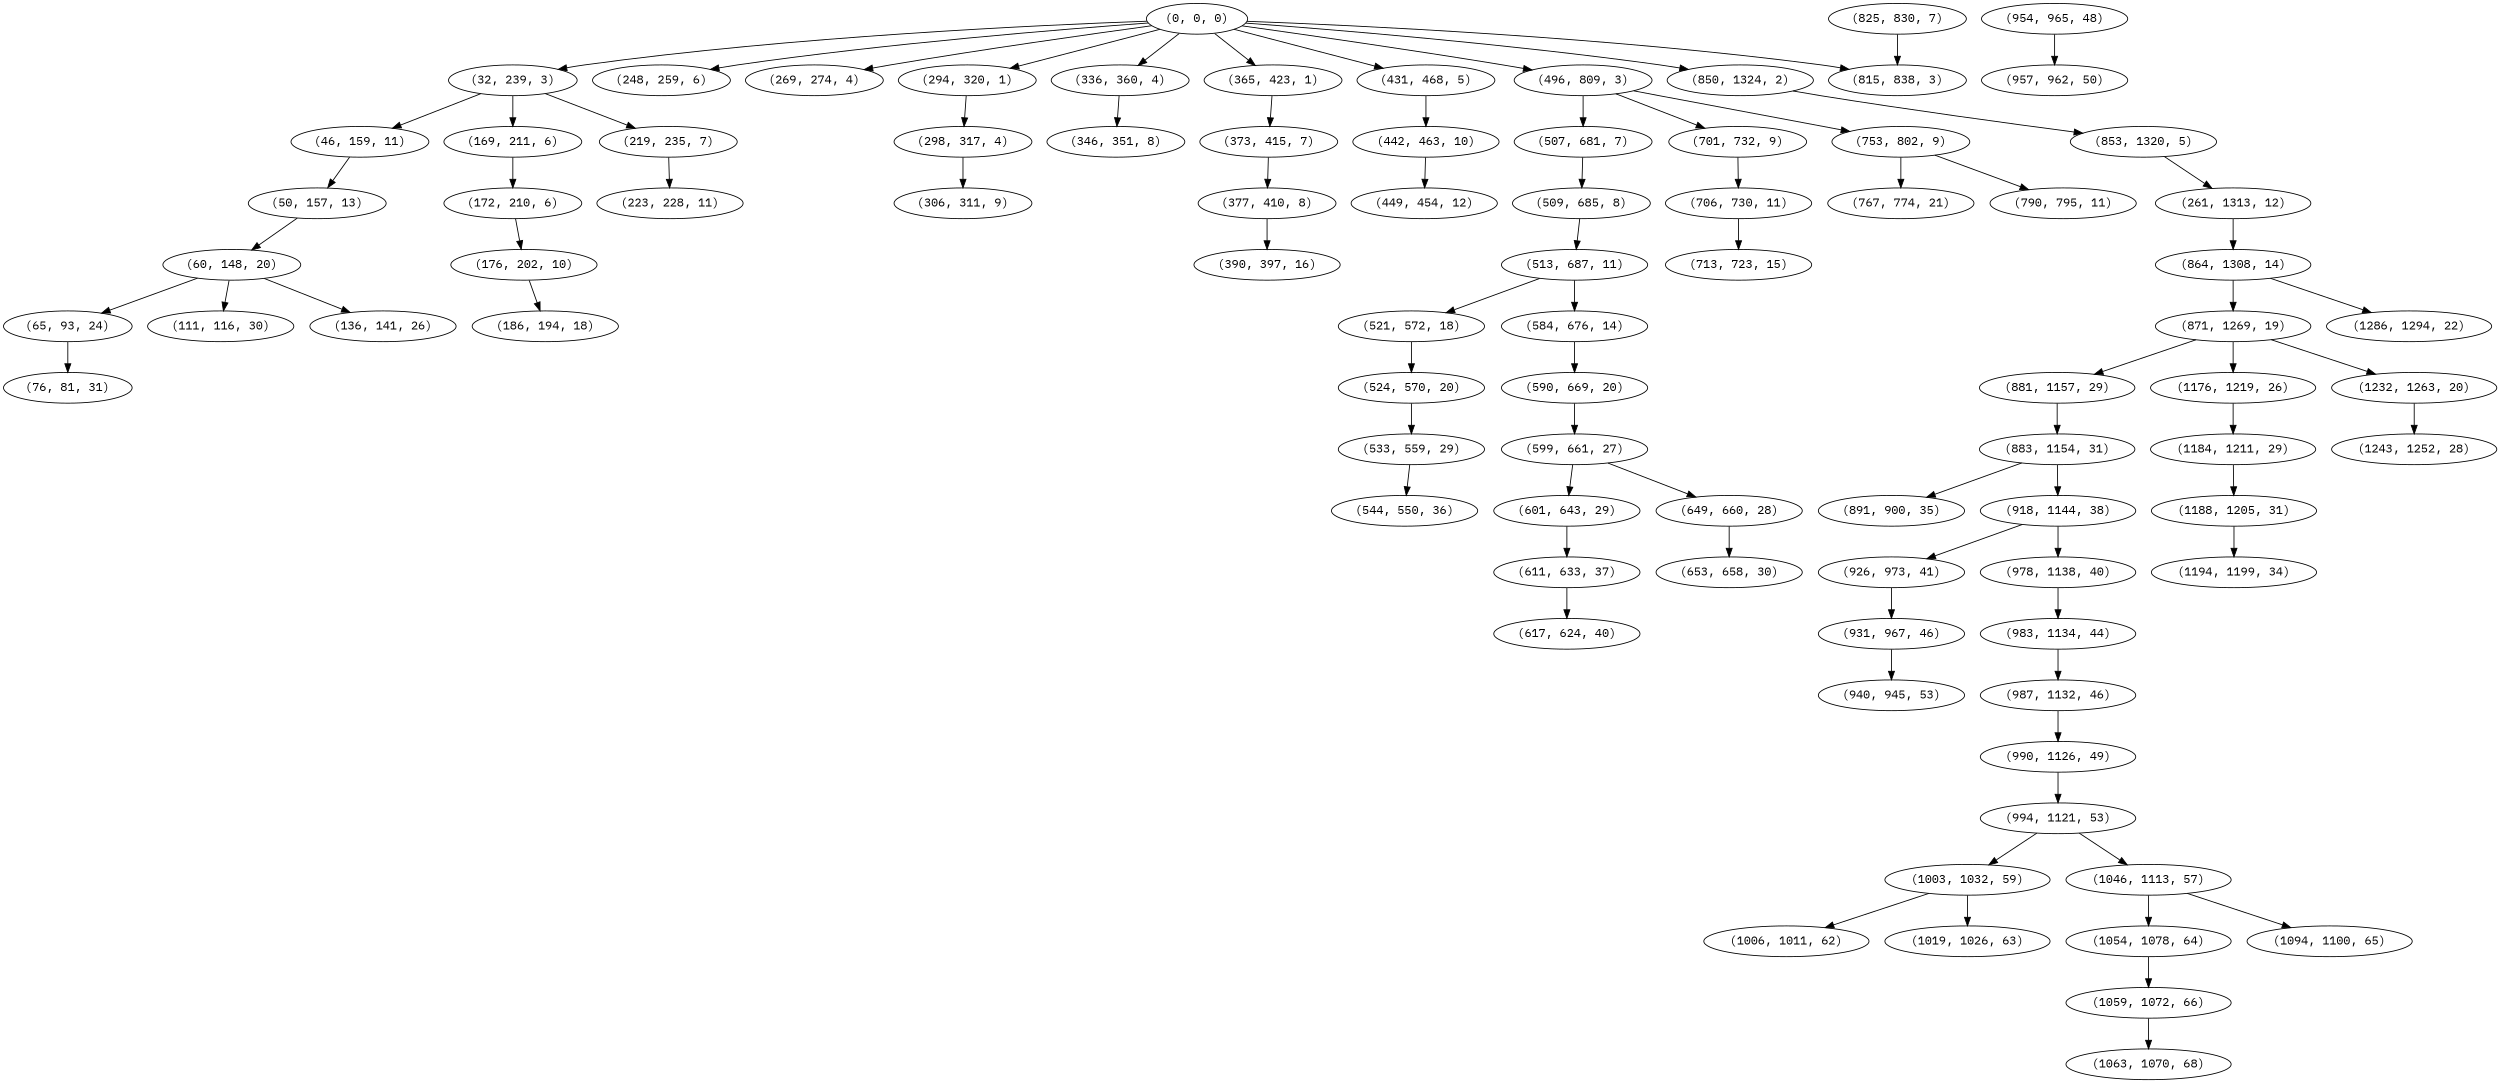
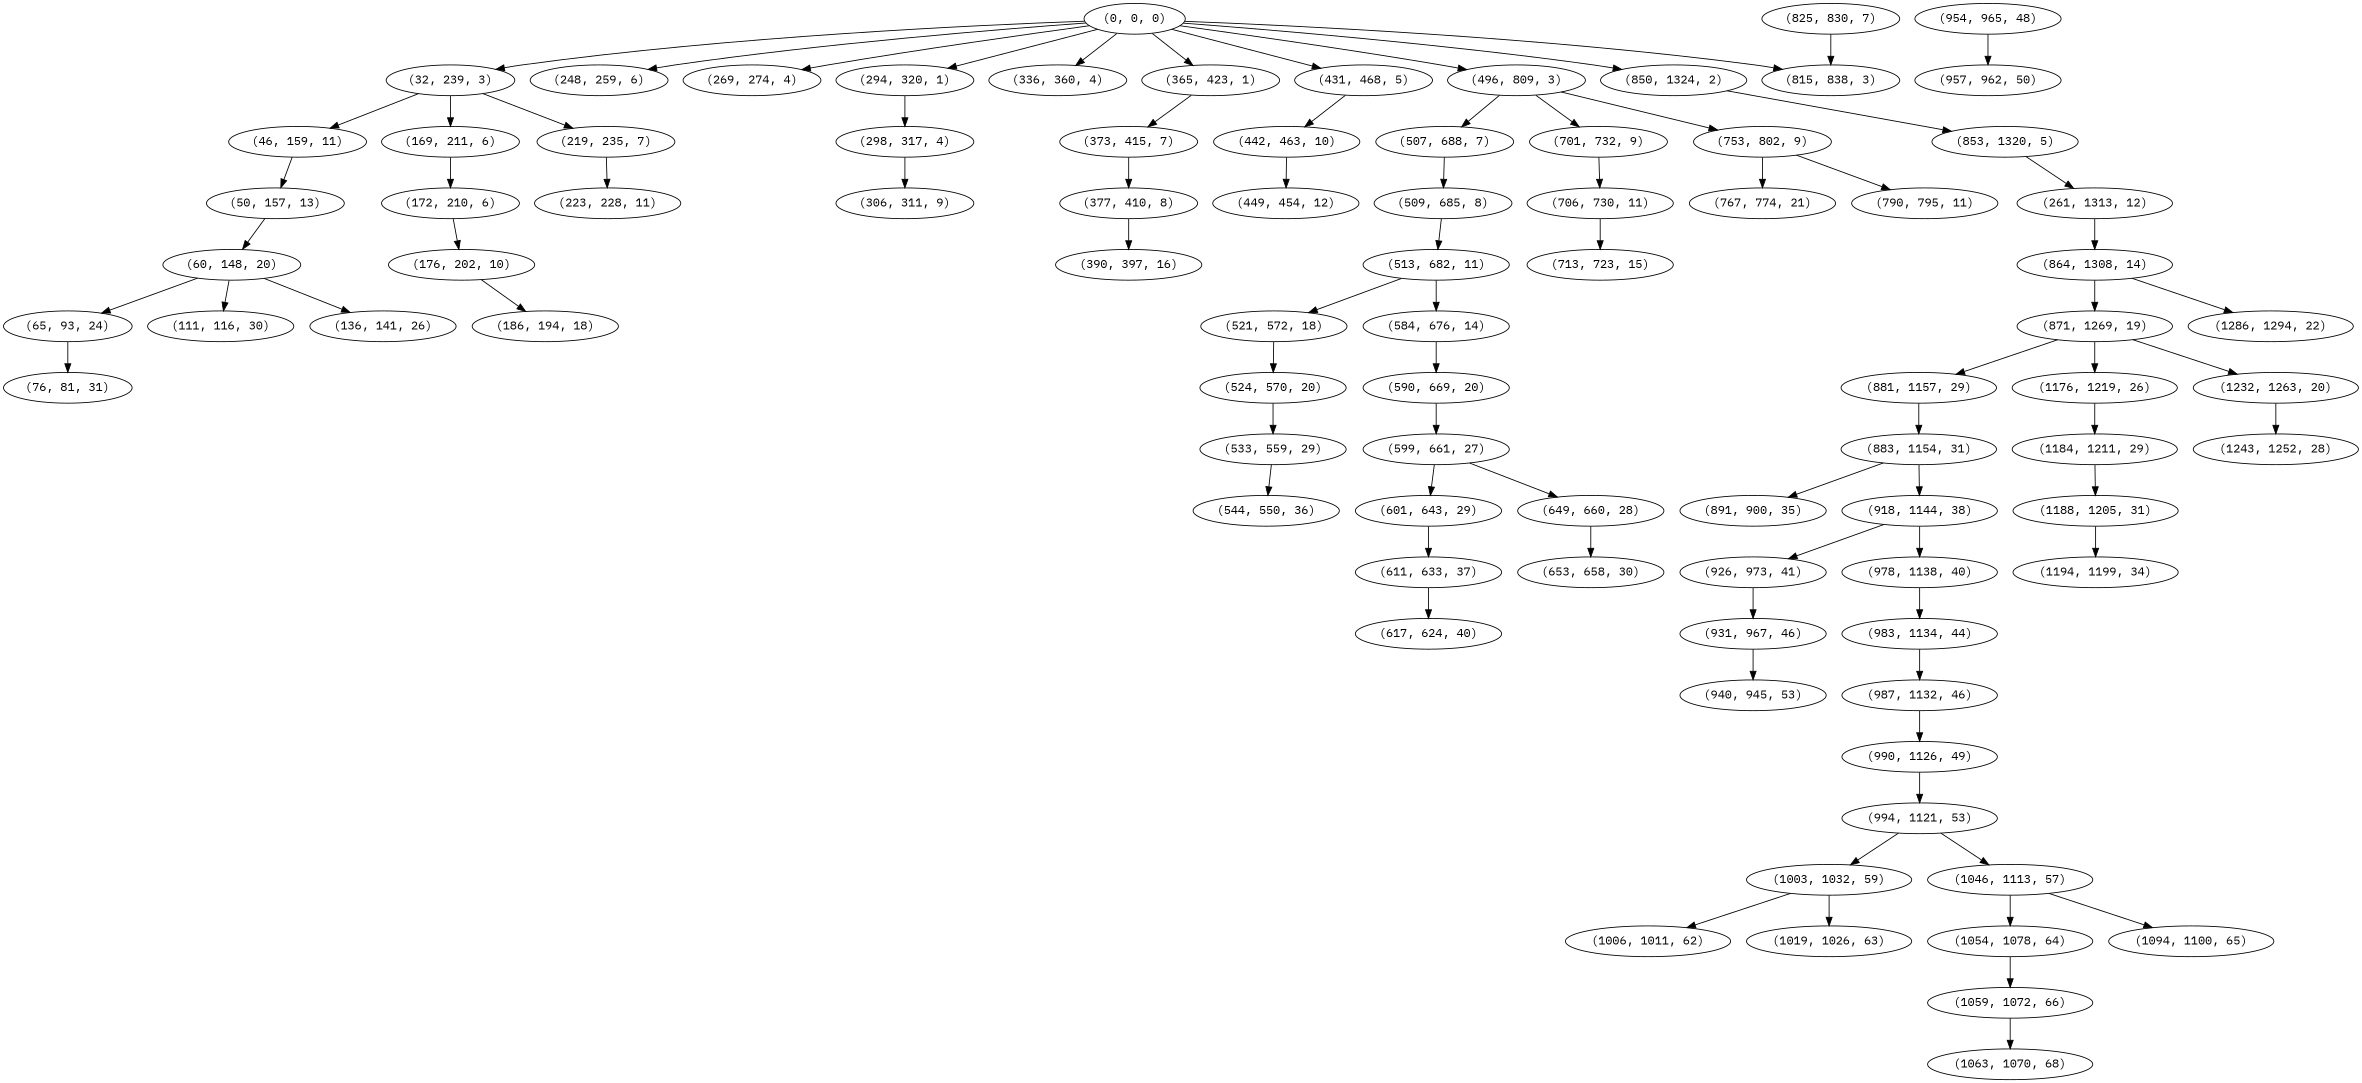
(1116, 142) -> none
(1583, 142) -> (1445, 142)
(1575, 265) -> (1436, 265)
